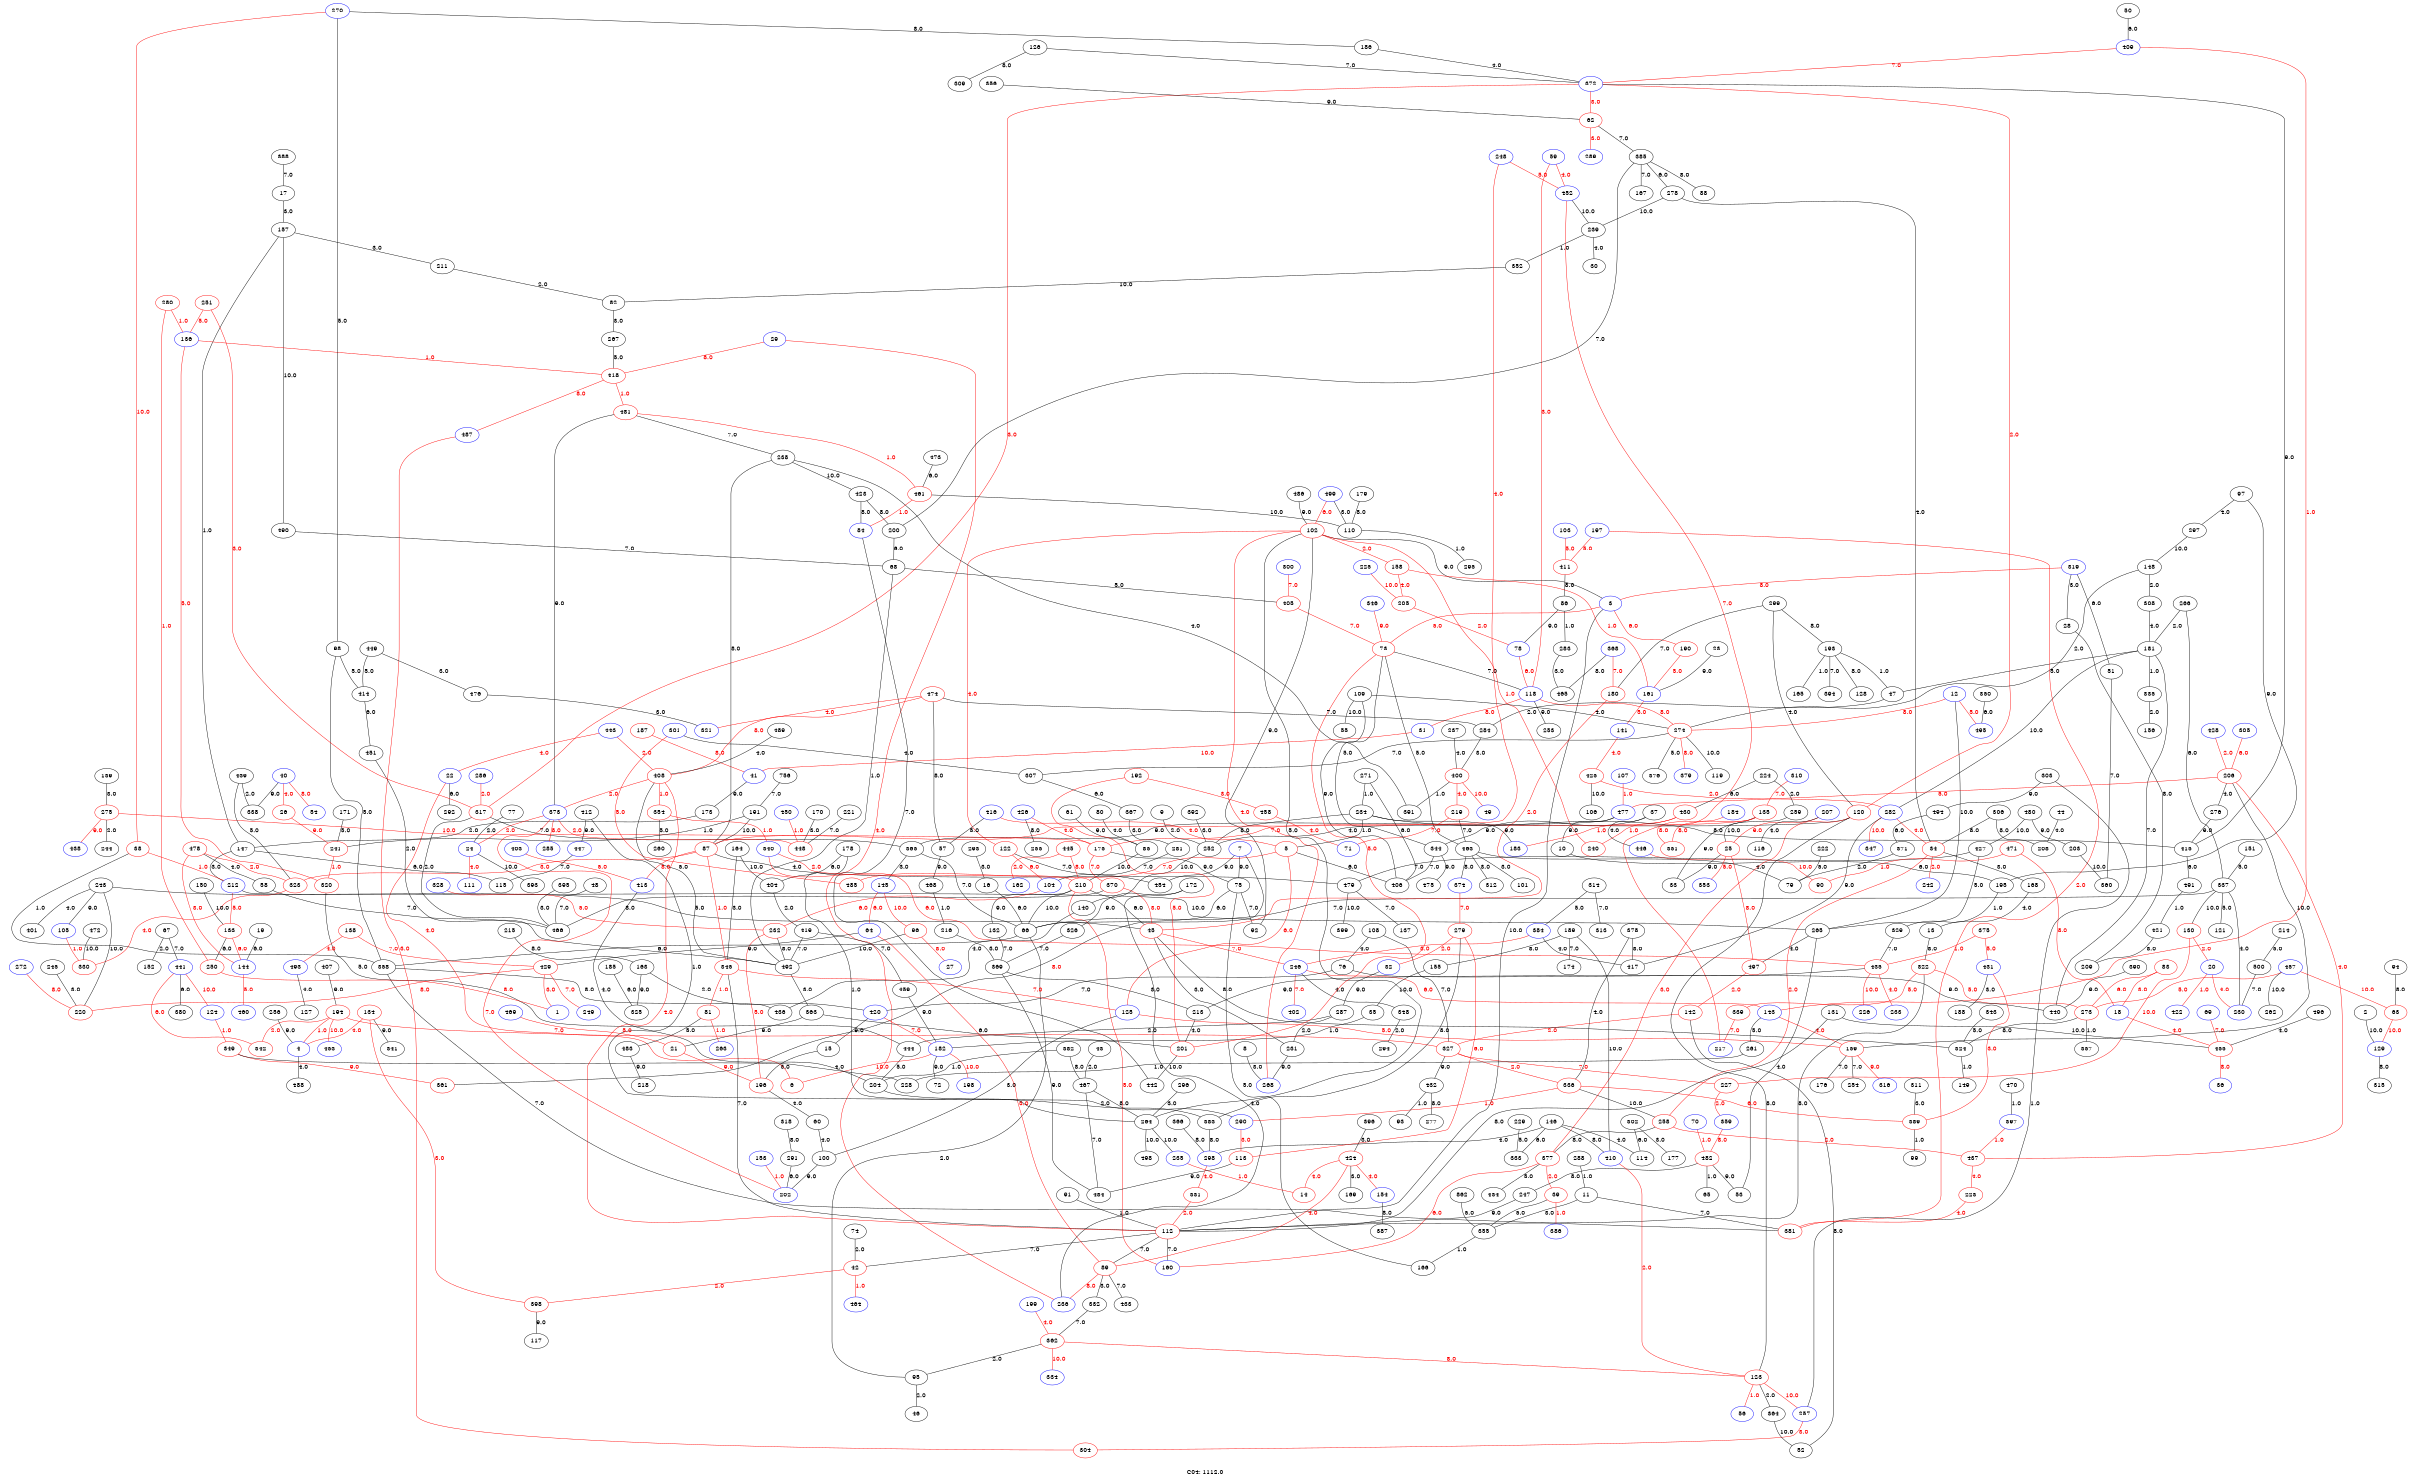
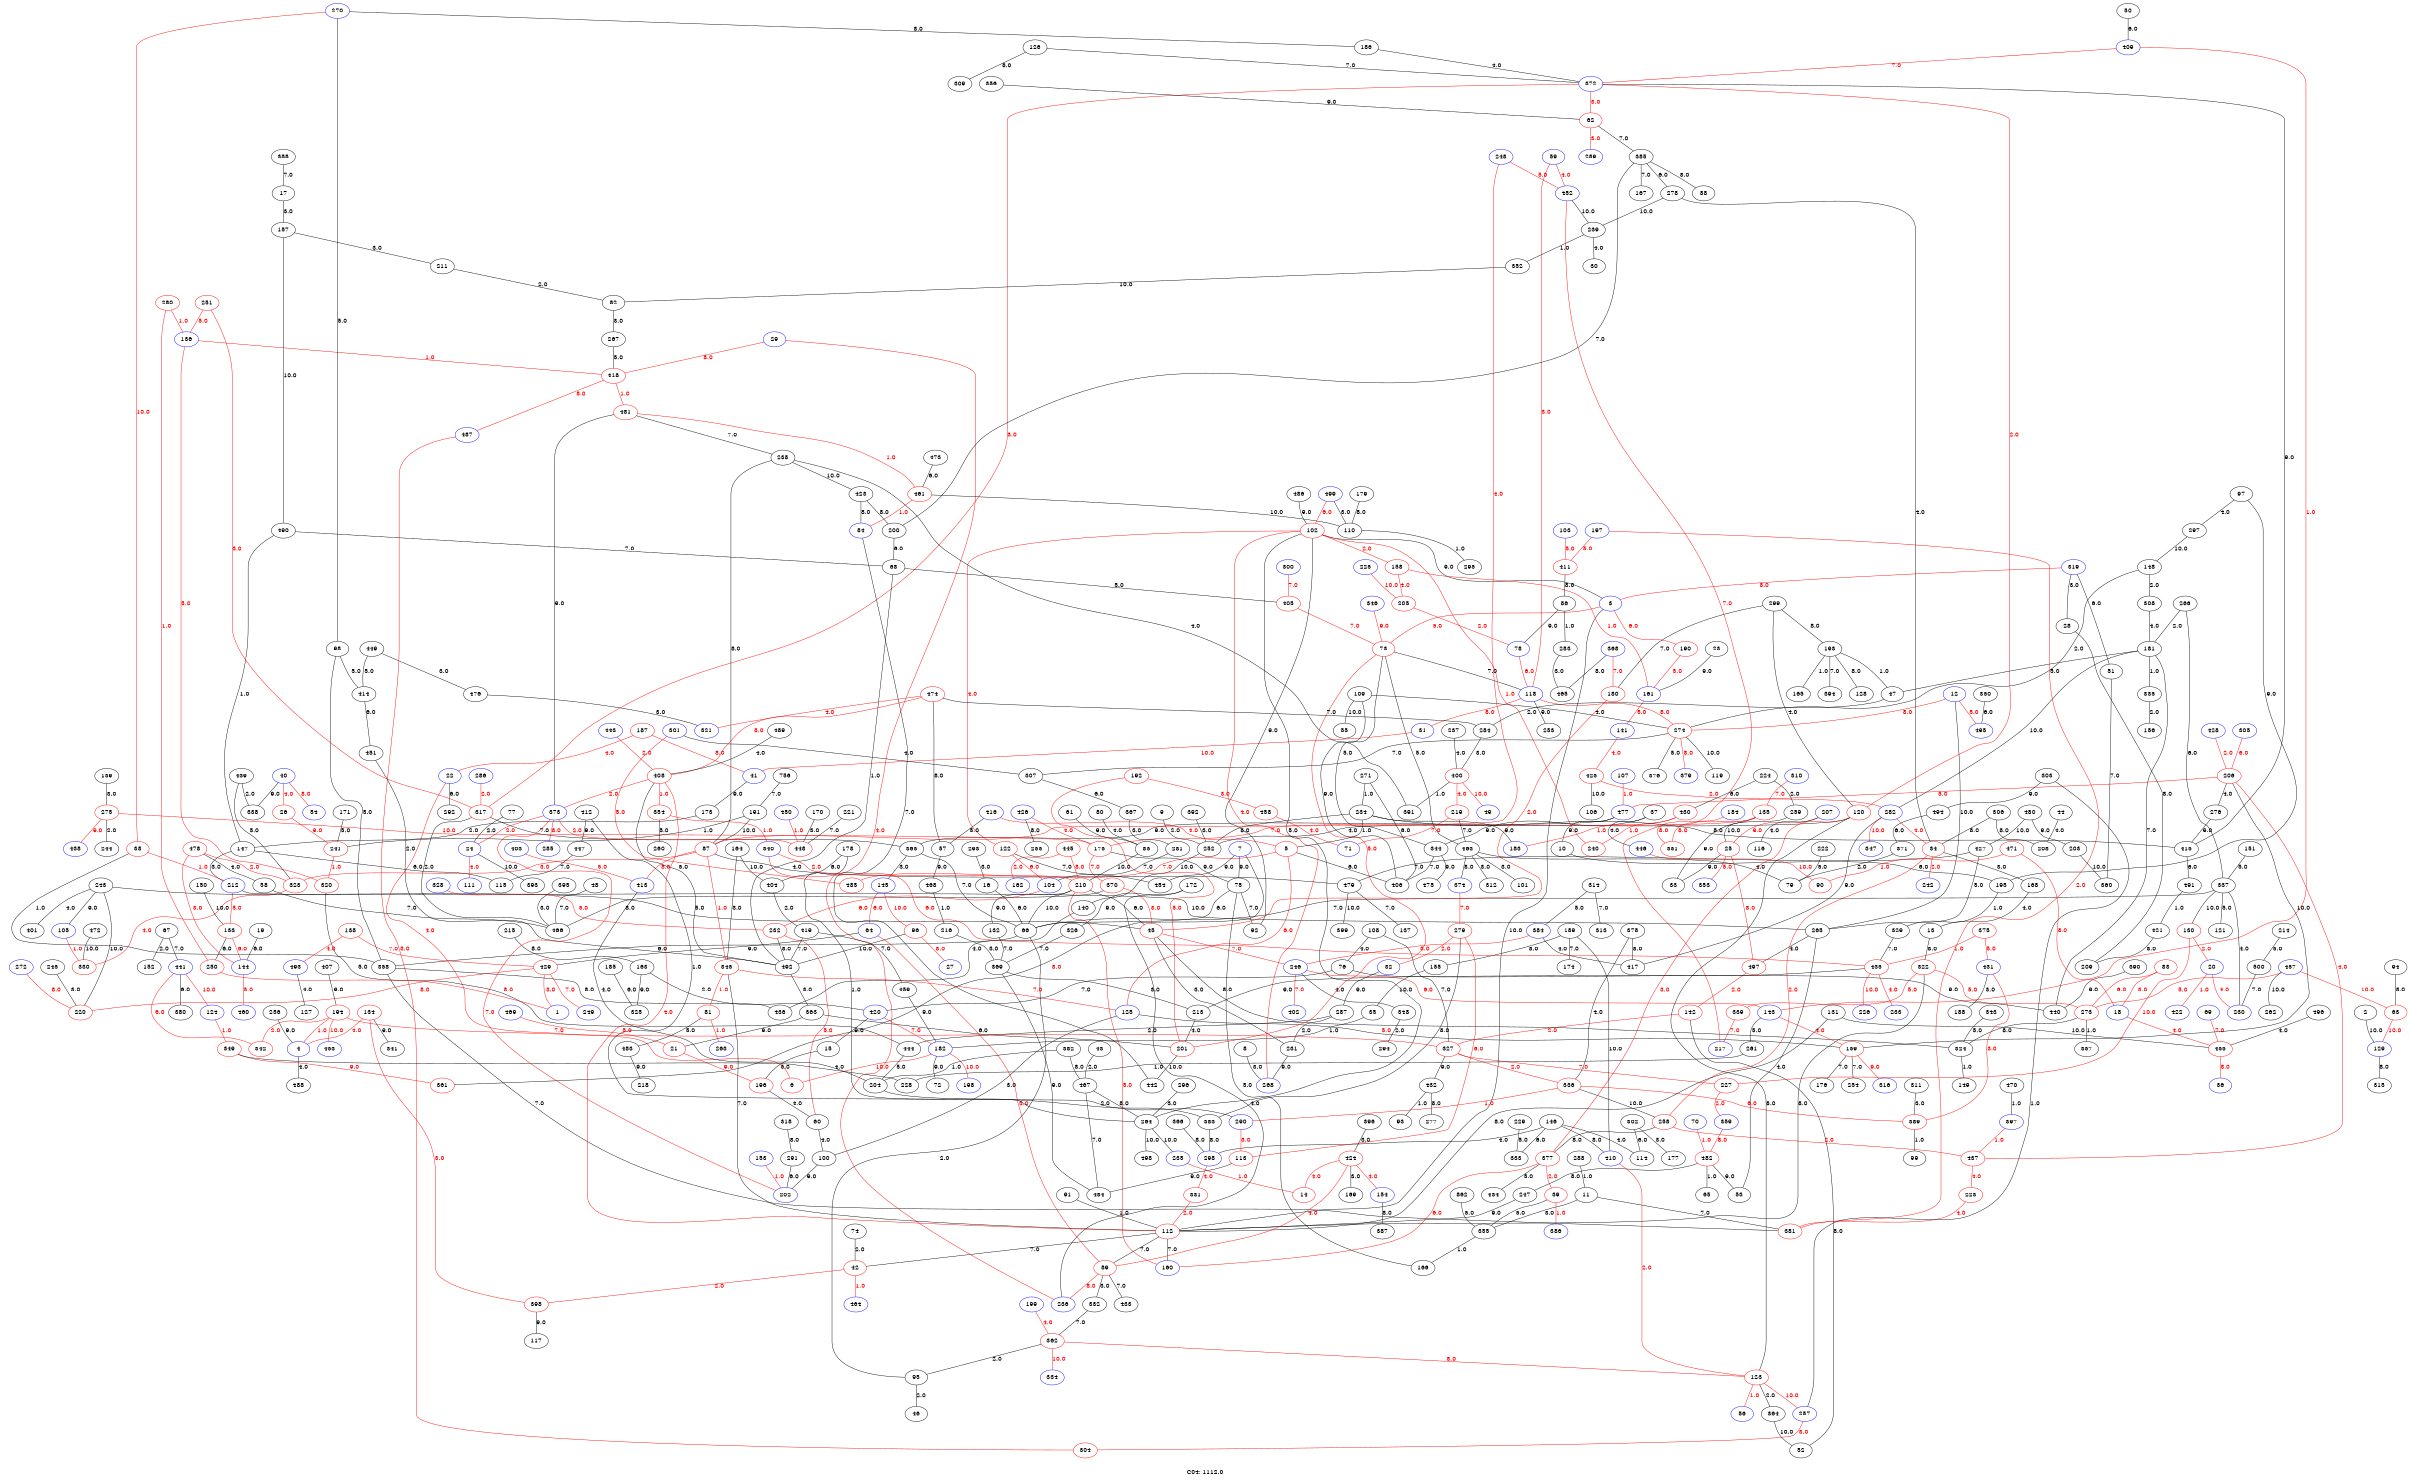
(202, 532) -> (240, 685)
(528, 749) -> (543, 762)
(580, 849) -> (580, 849)
(750, 998) -> (827, 1022)
(1489, 1040) -> (1489, 1040)
